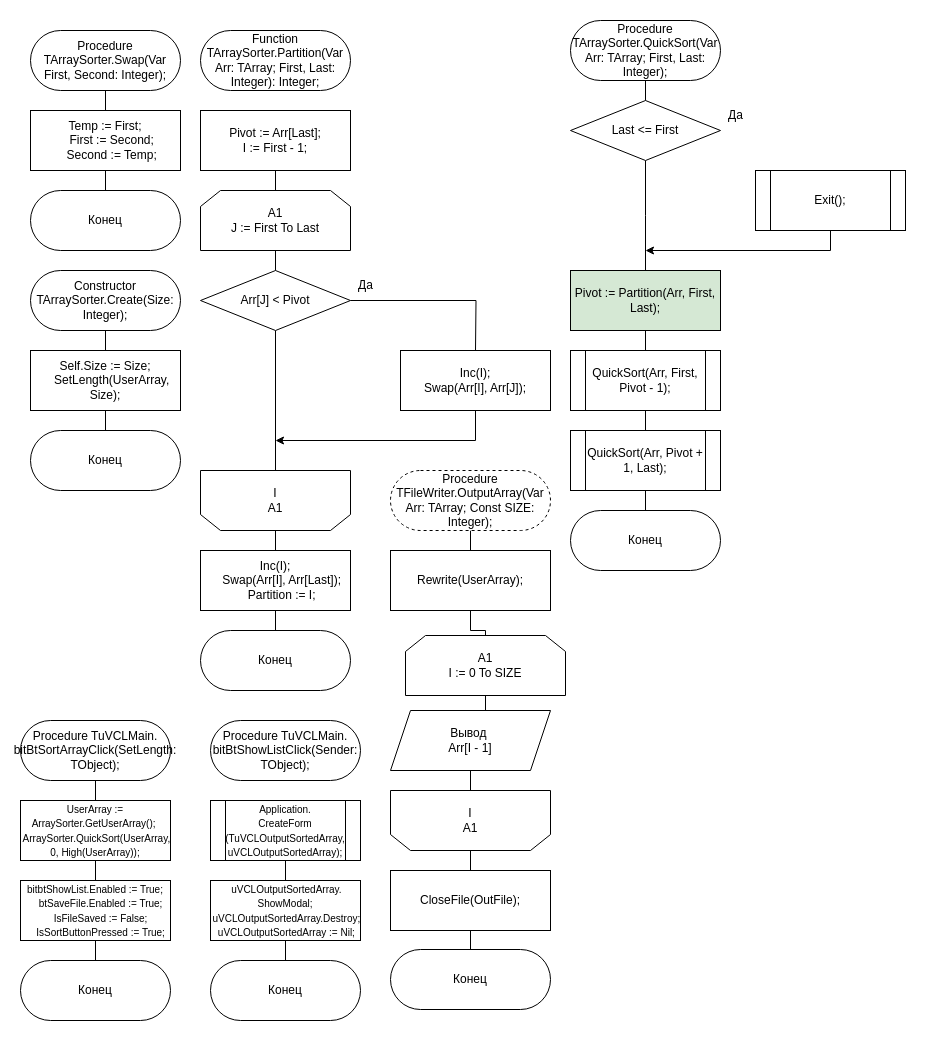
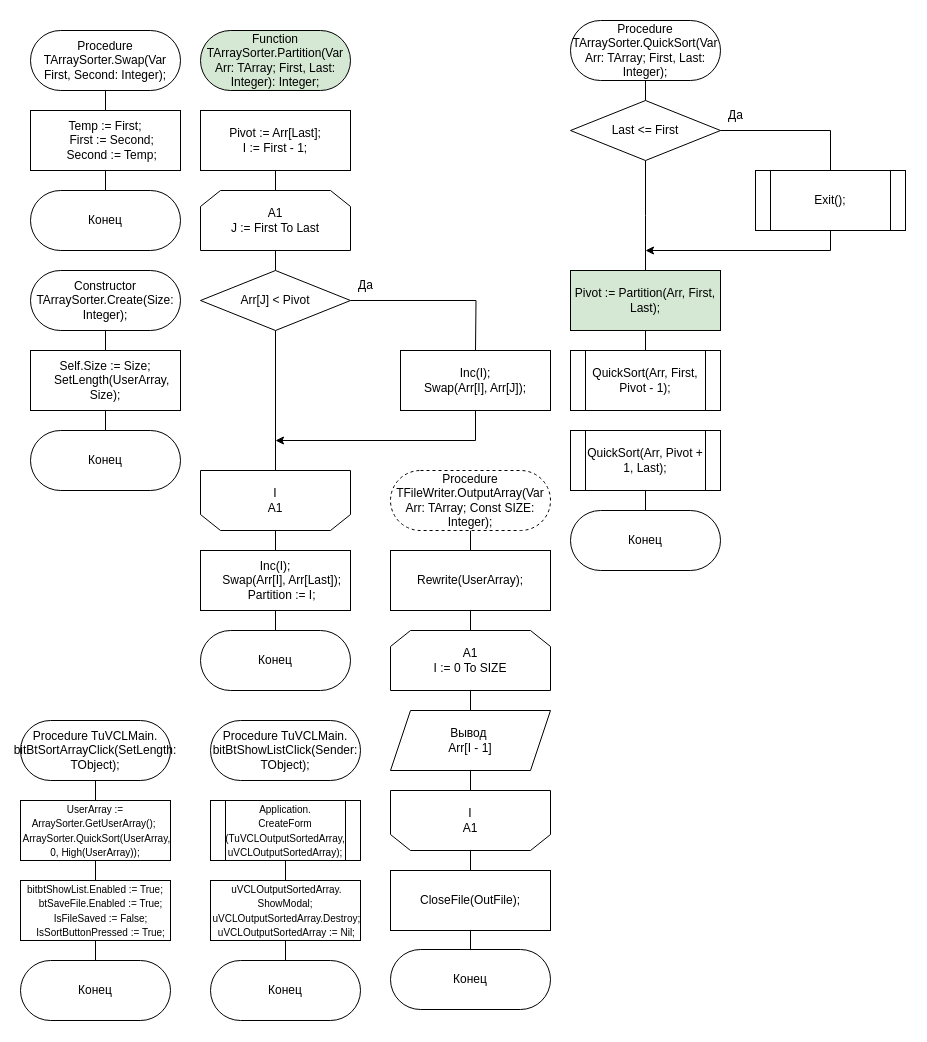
(276, 61) -> (276, 61)
none -> (796, 131)
(646, 421) -> none
(486, 666) -> (471, 661)
